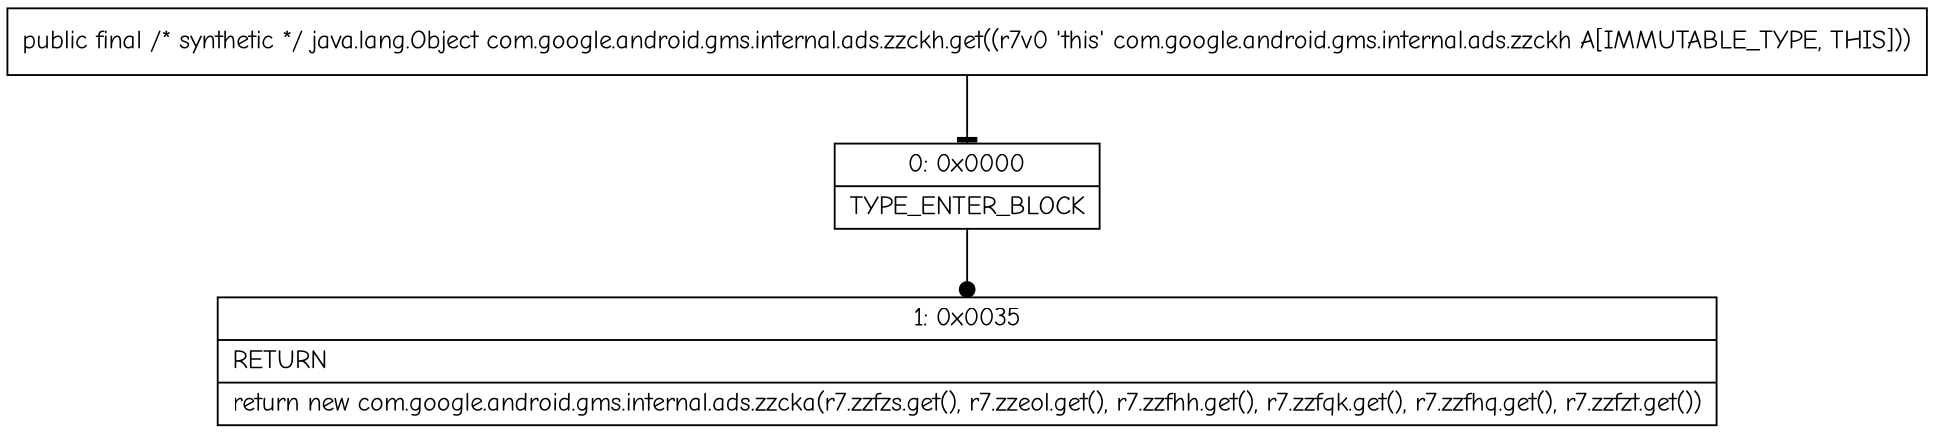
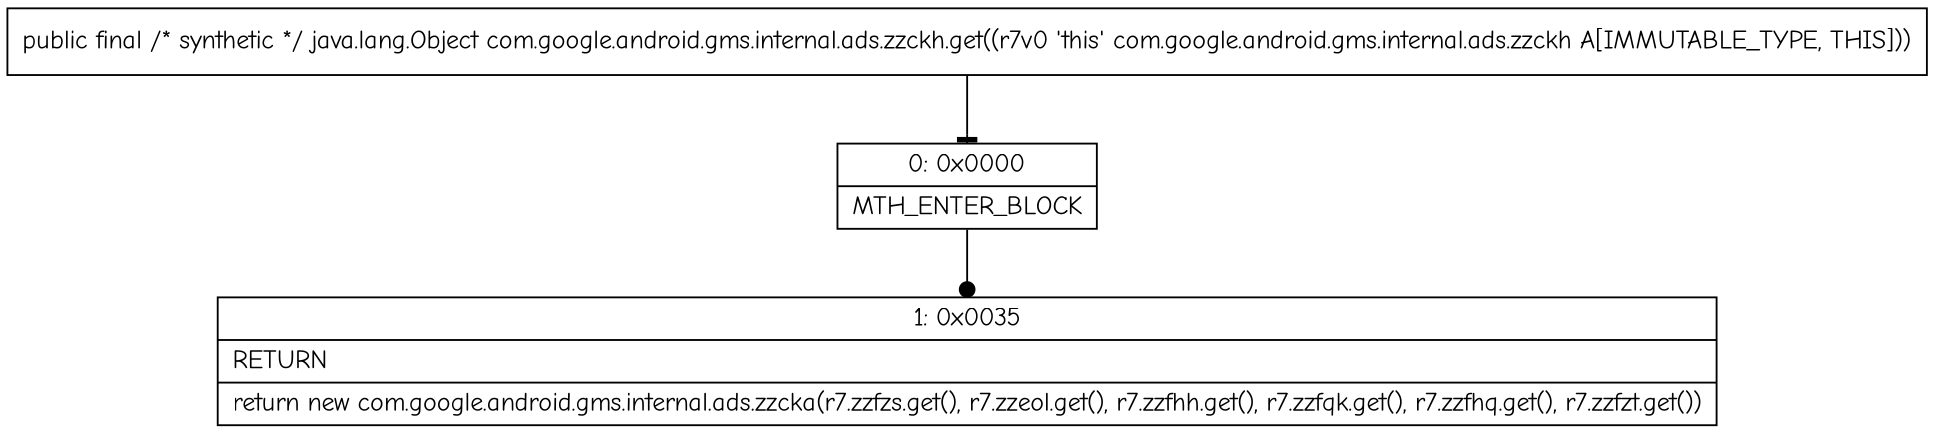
(967, 207) -> (967, 207)
